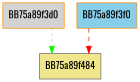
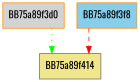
(107, 16) -> (107, 16)
(70, 66) -> (70, 66)
